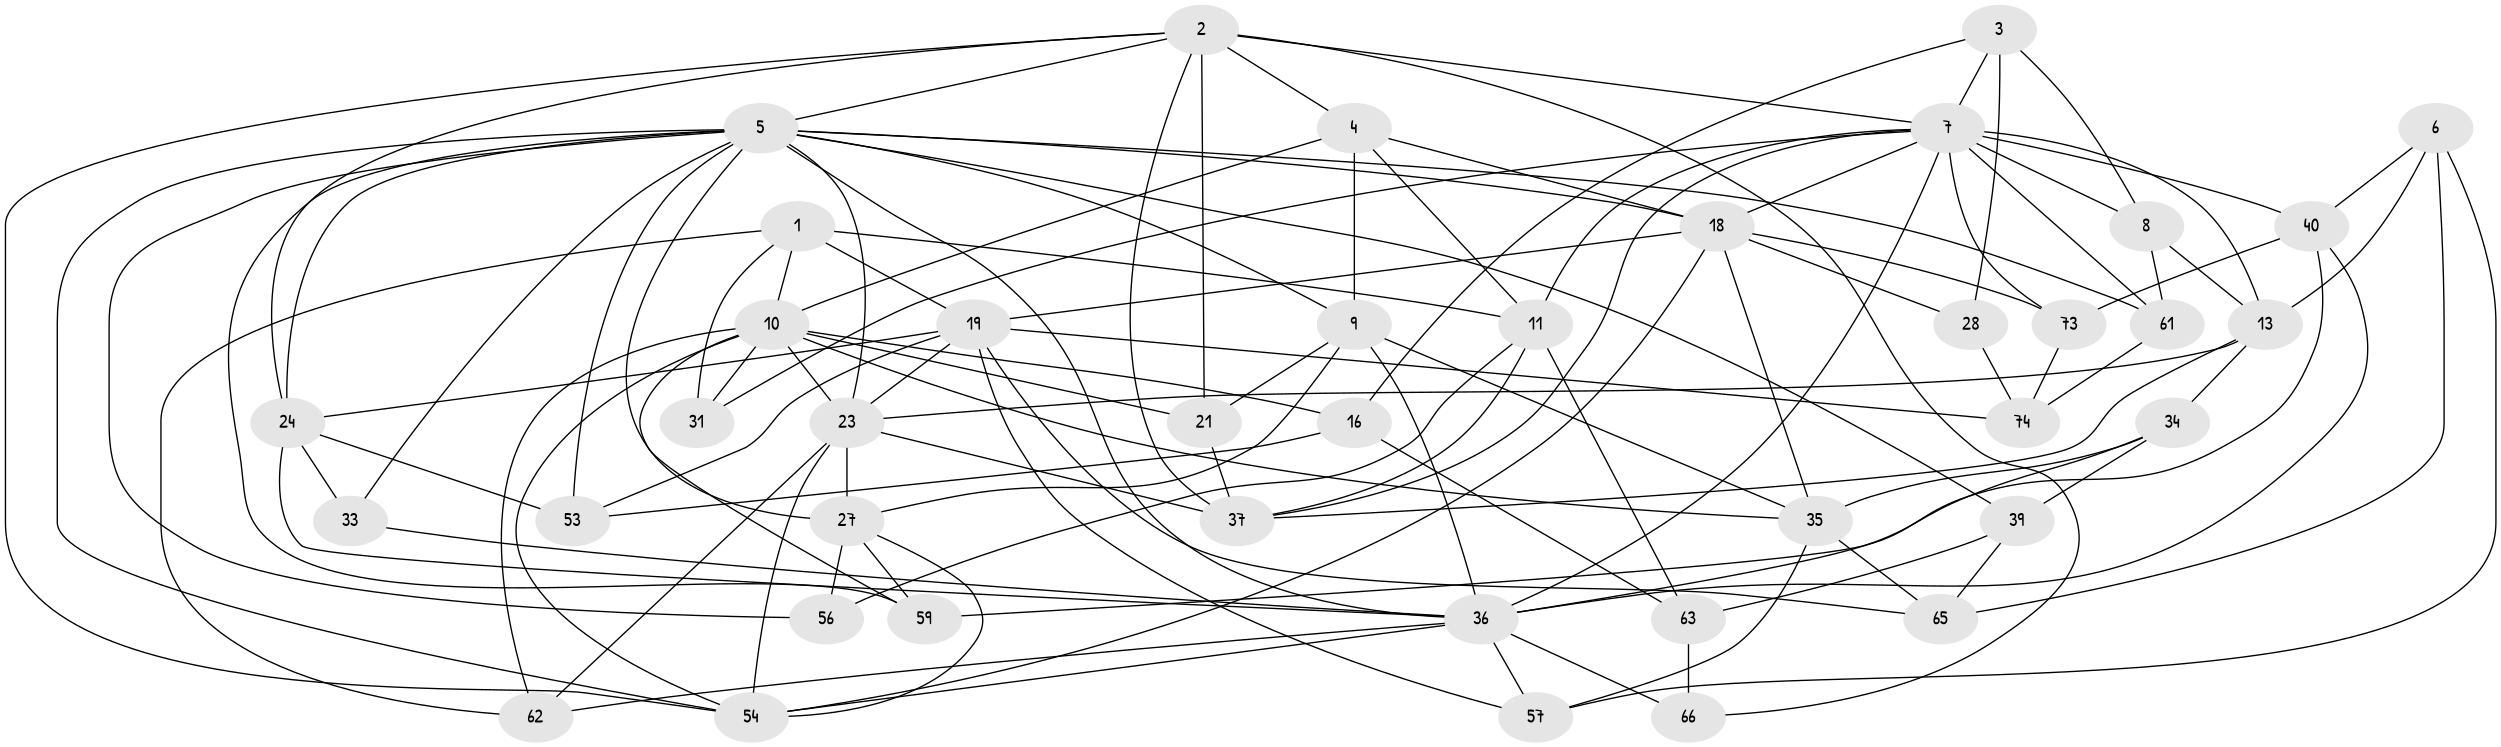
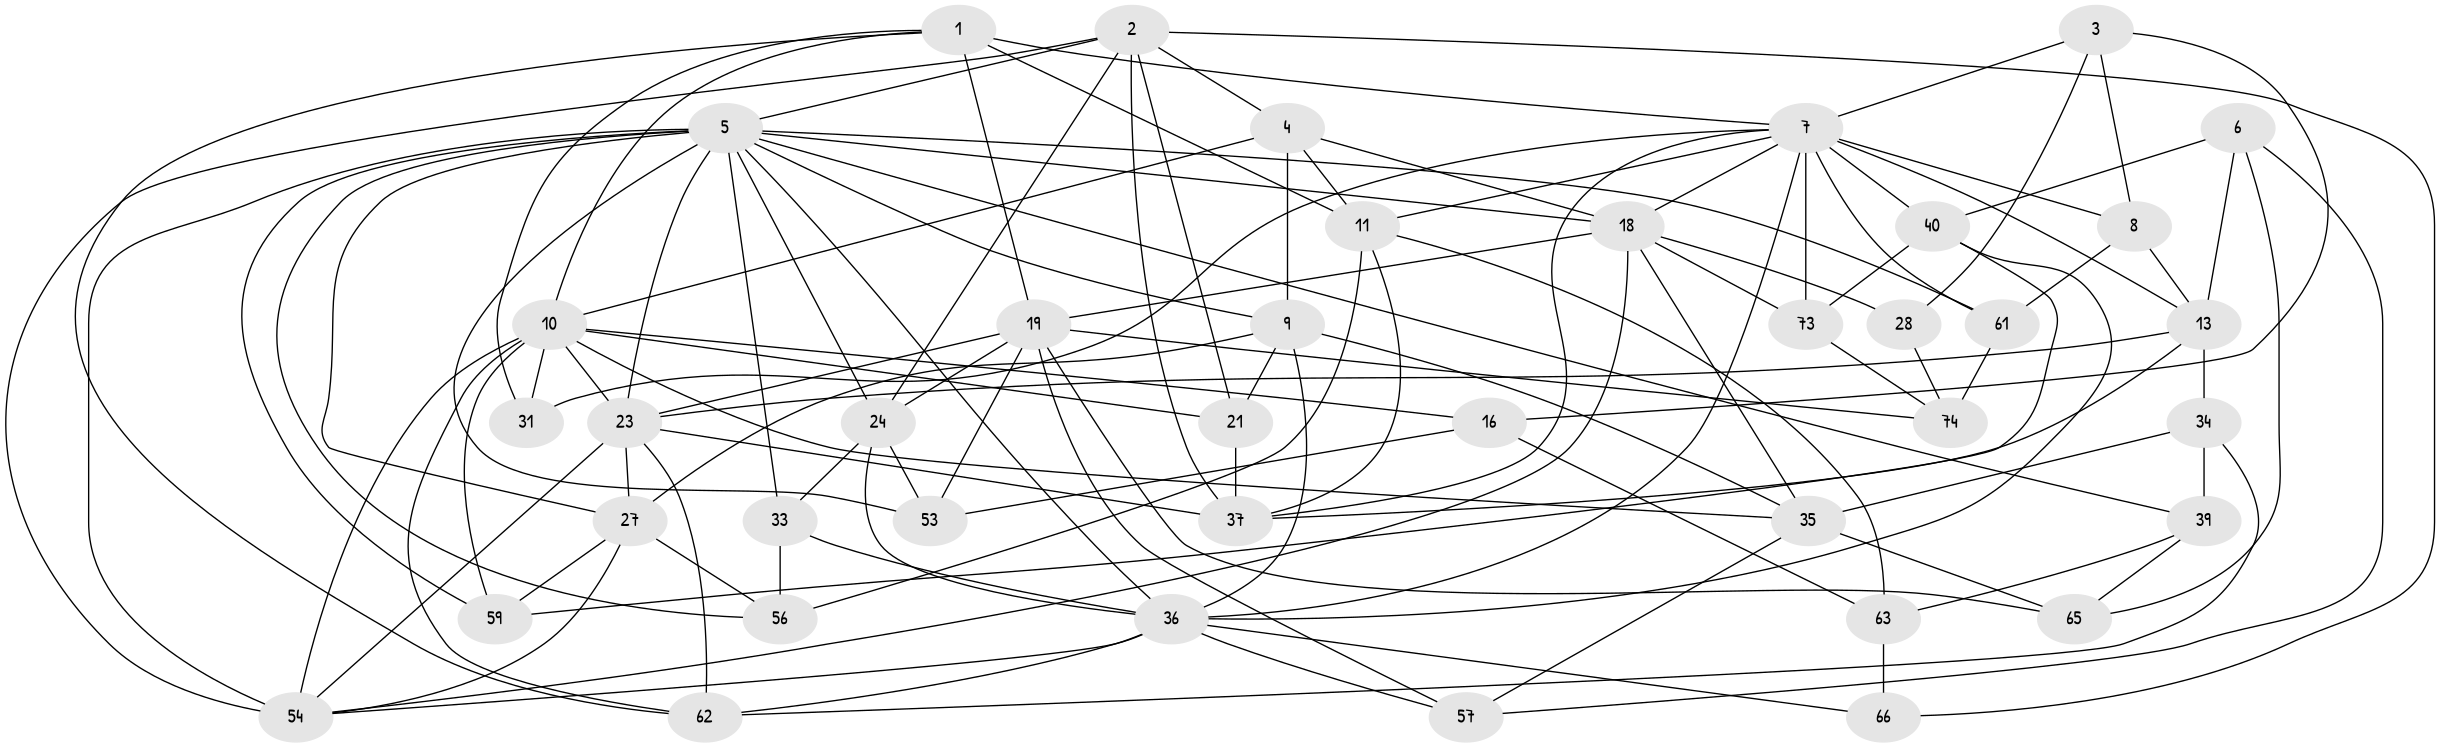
(1575, 79) -> (1380, 90)
(1774, 567) -> (1490, 686)
none -> (780, 570)
